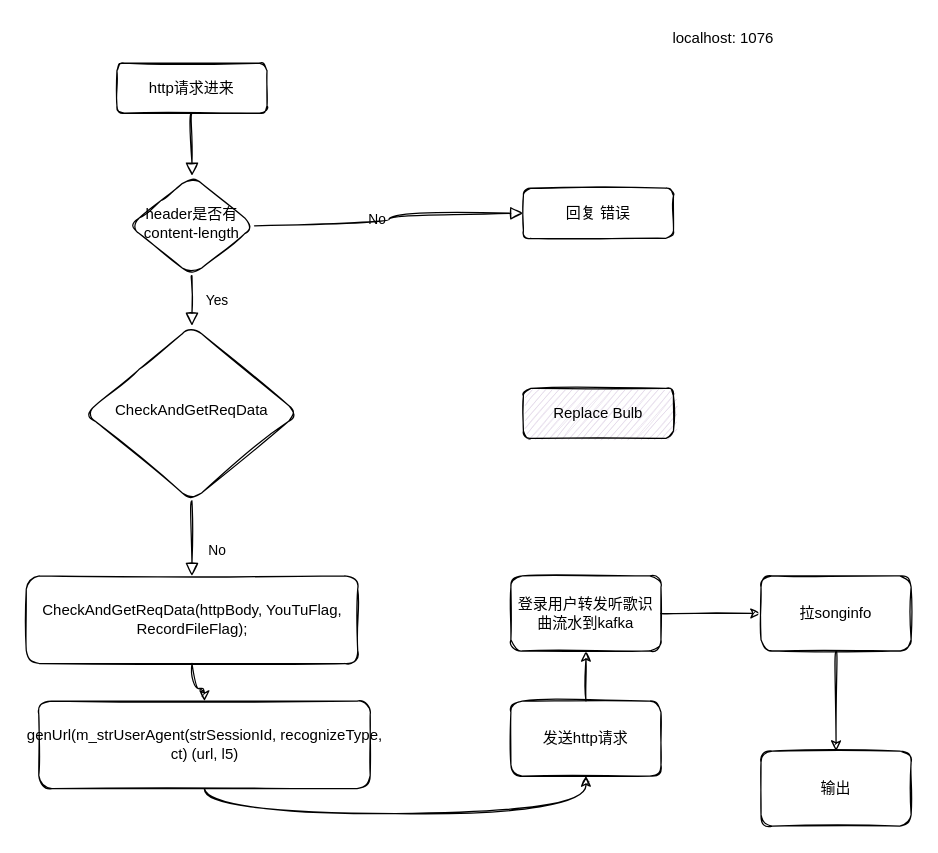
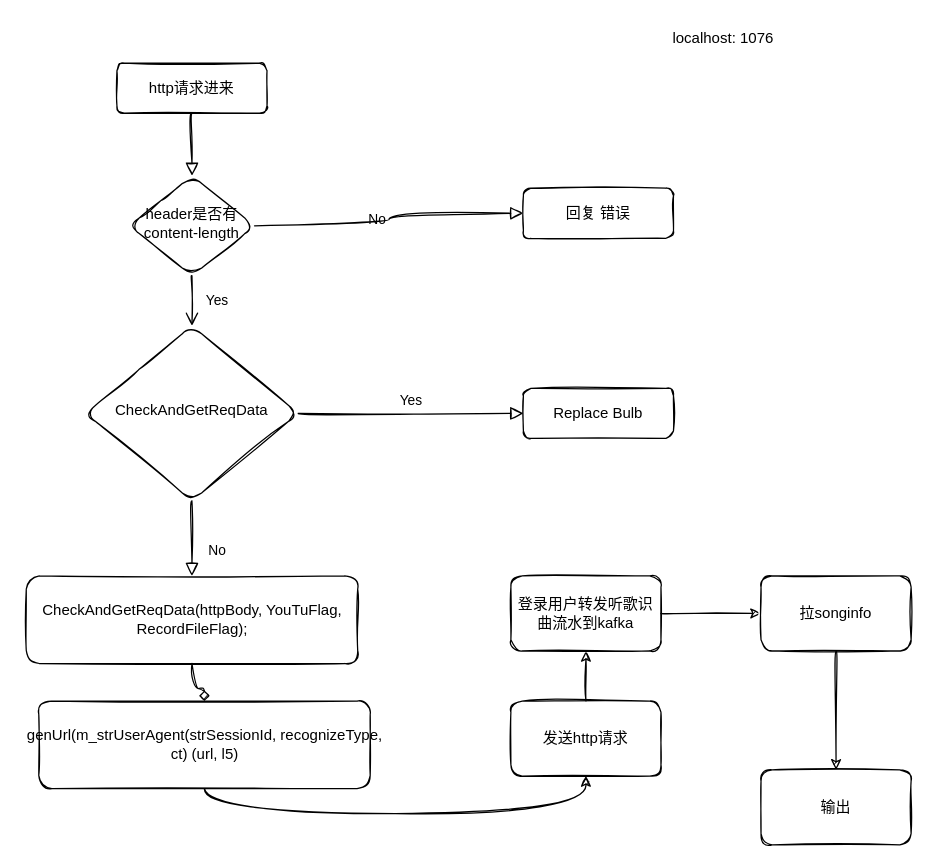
(192, 311) -> (192, 316)
none -> (405, 413)
(598, 413) -> (598, 413)
(203, 689) -> (203, 689)
(836, 788) -> (836, 807)
